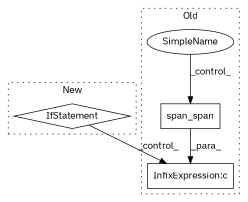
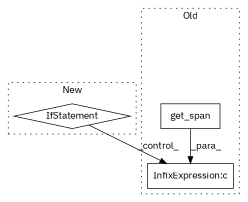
(190, 42) -> none
(190, 116) -> (190, 116)
